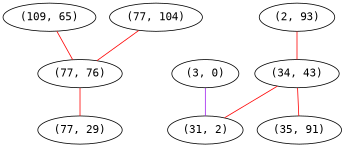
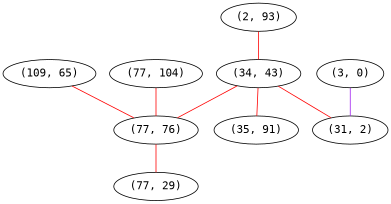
none -> (207, 102)
